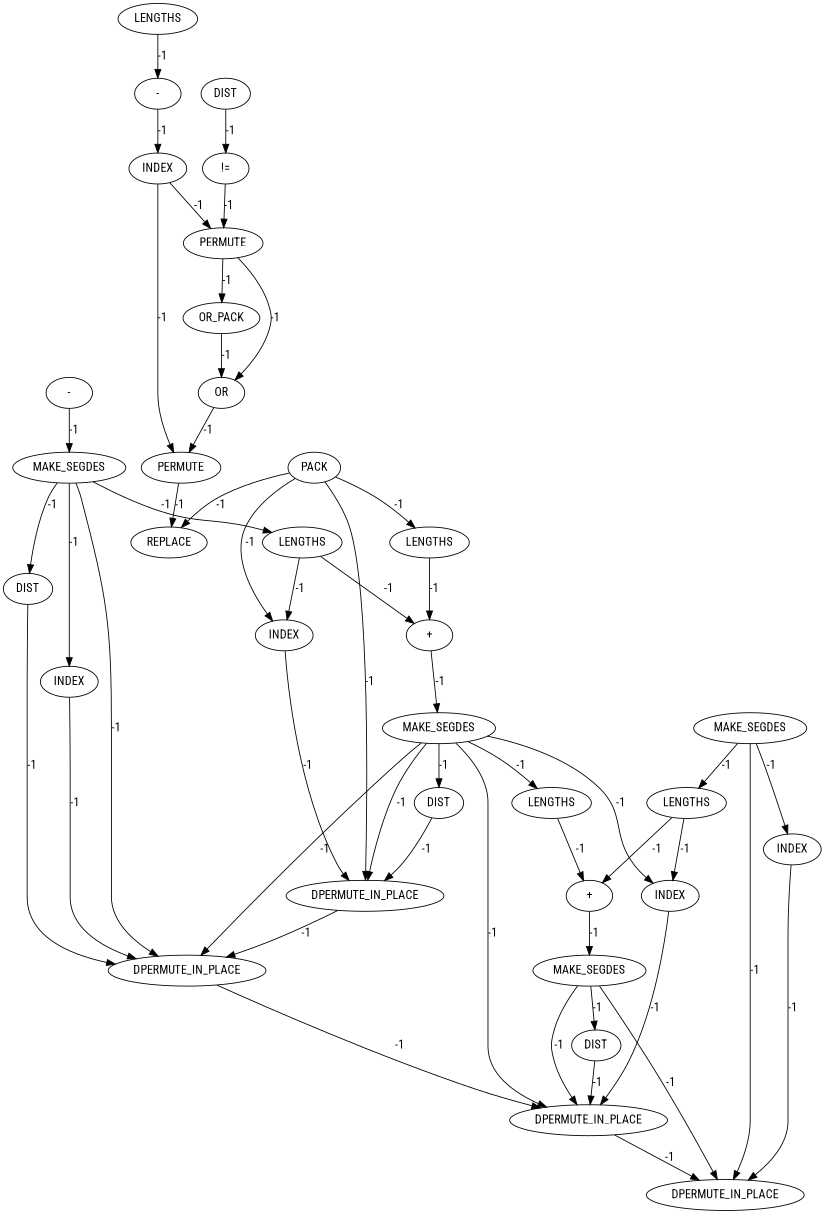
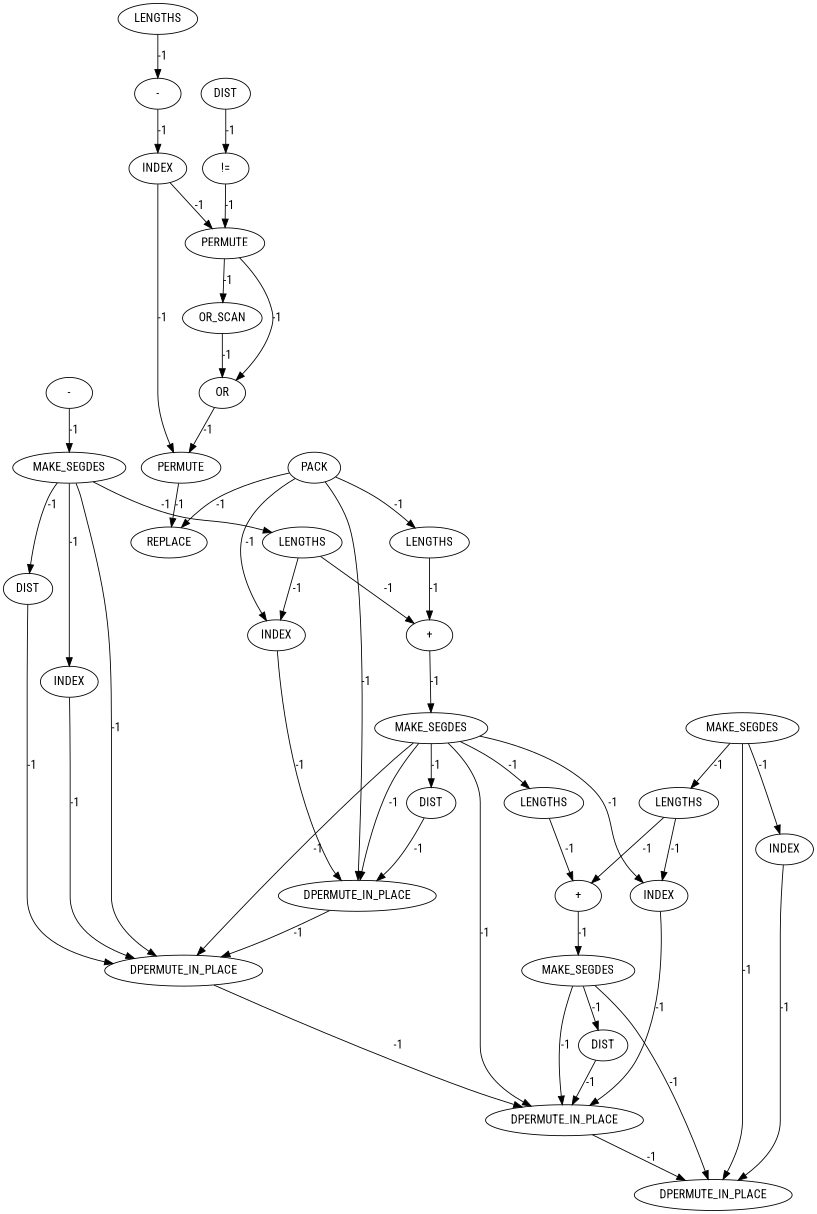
(221, 318) -> (222, 318)
